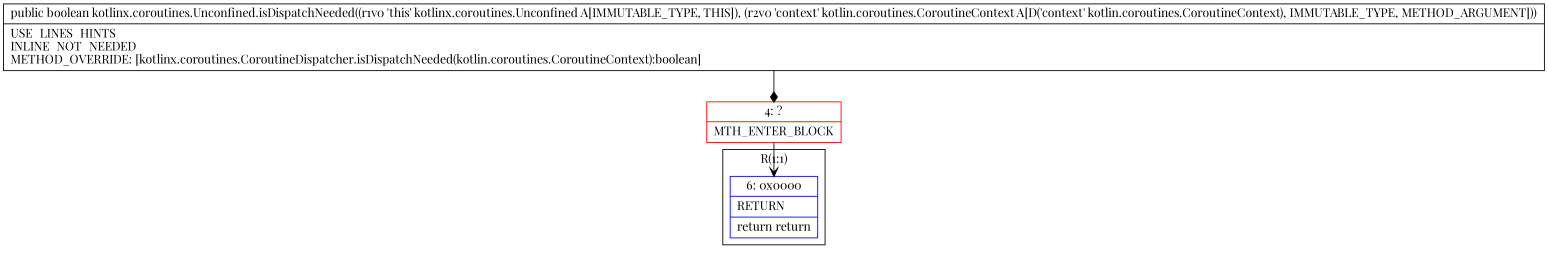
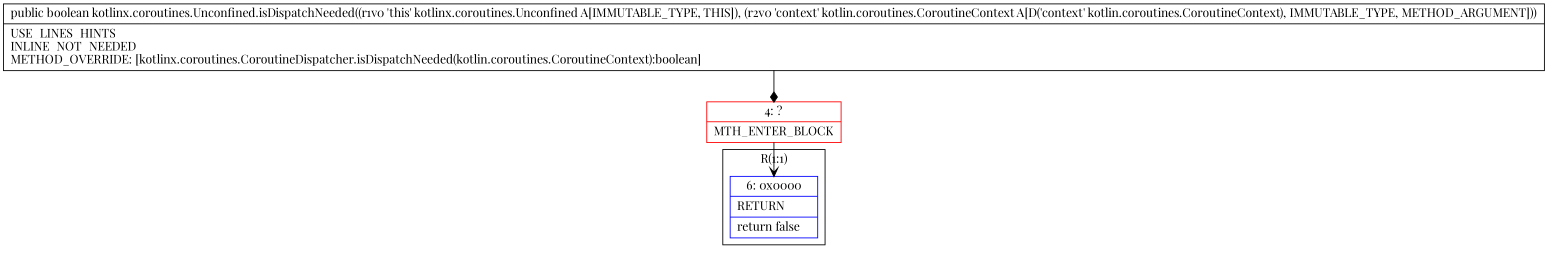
(774, 227) -> (769, 227)
